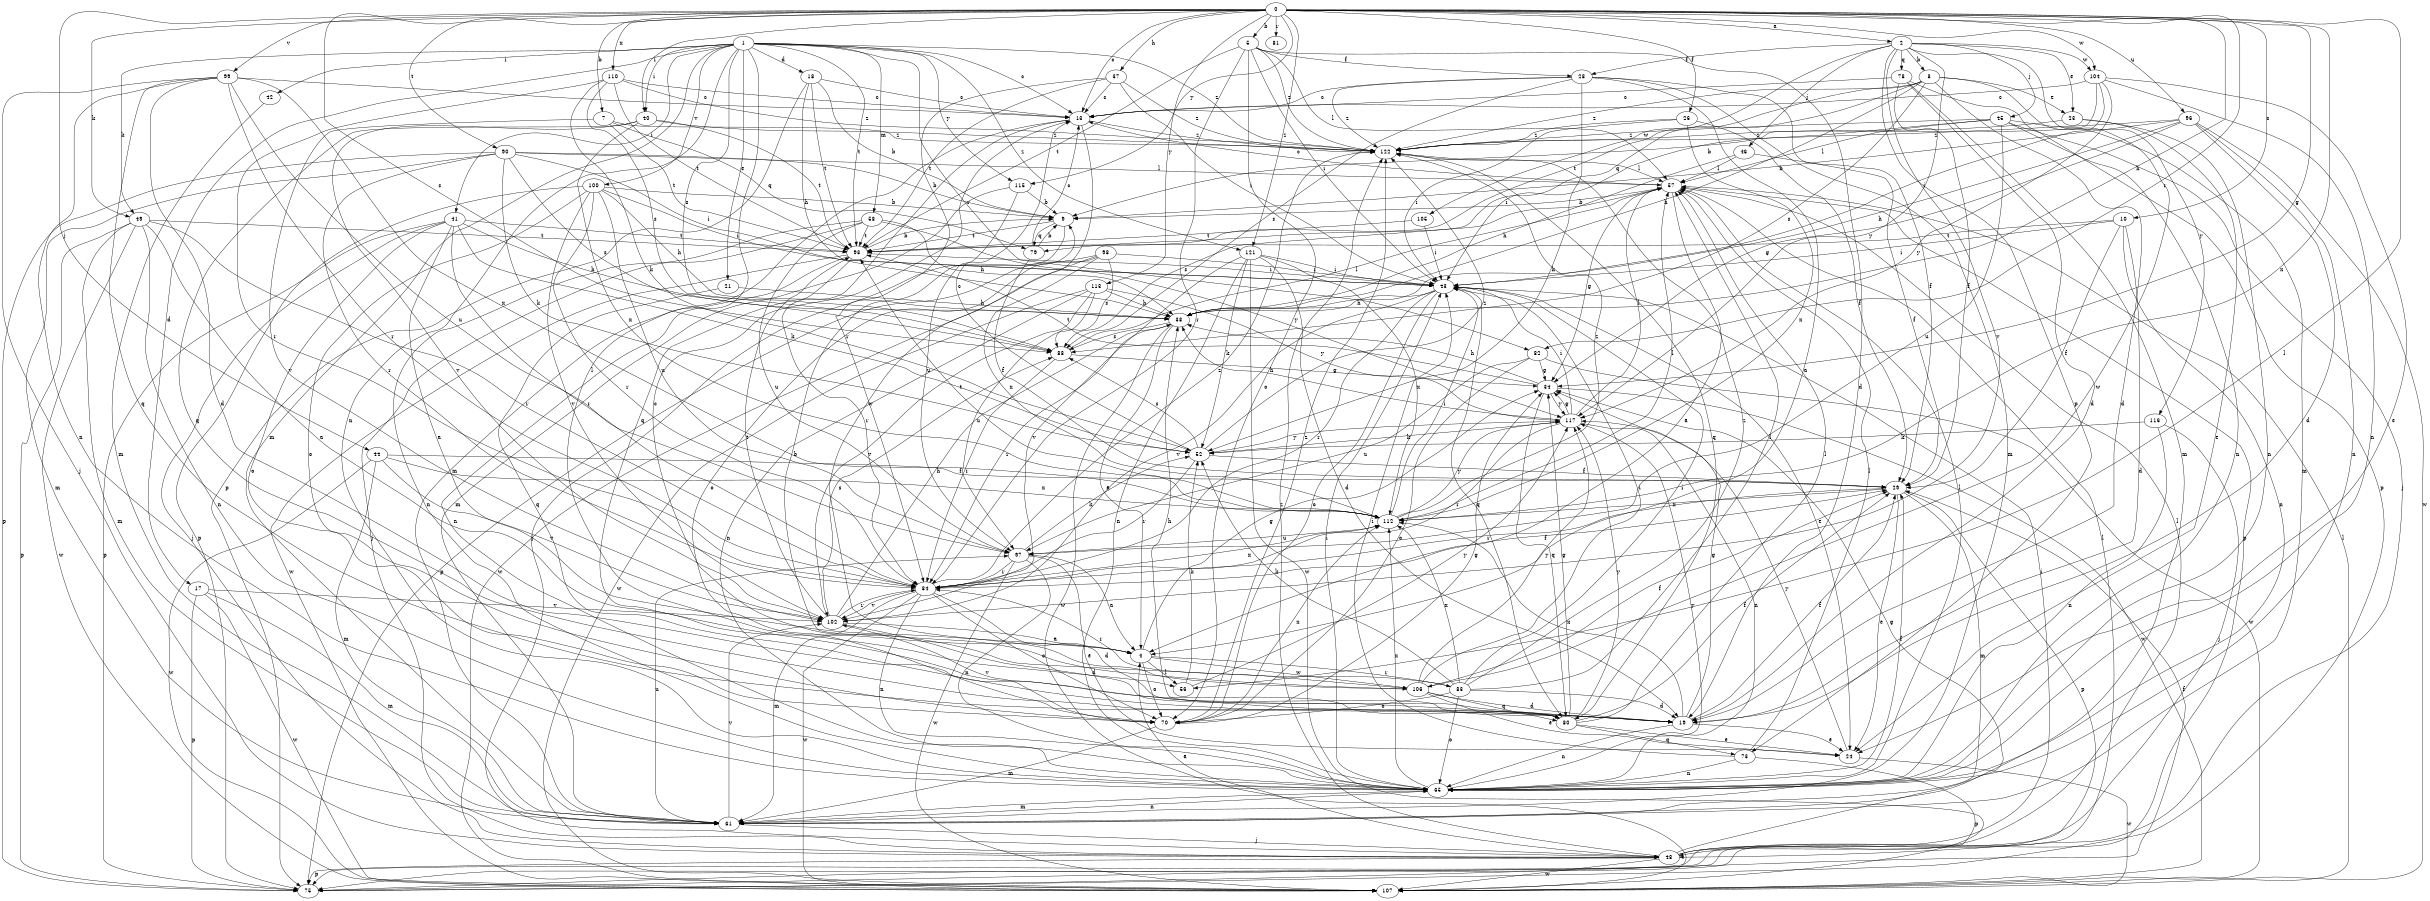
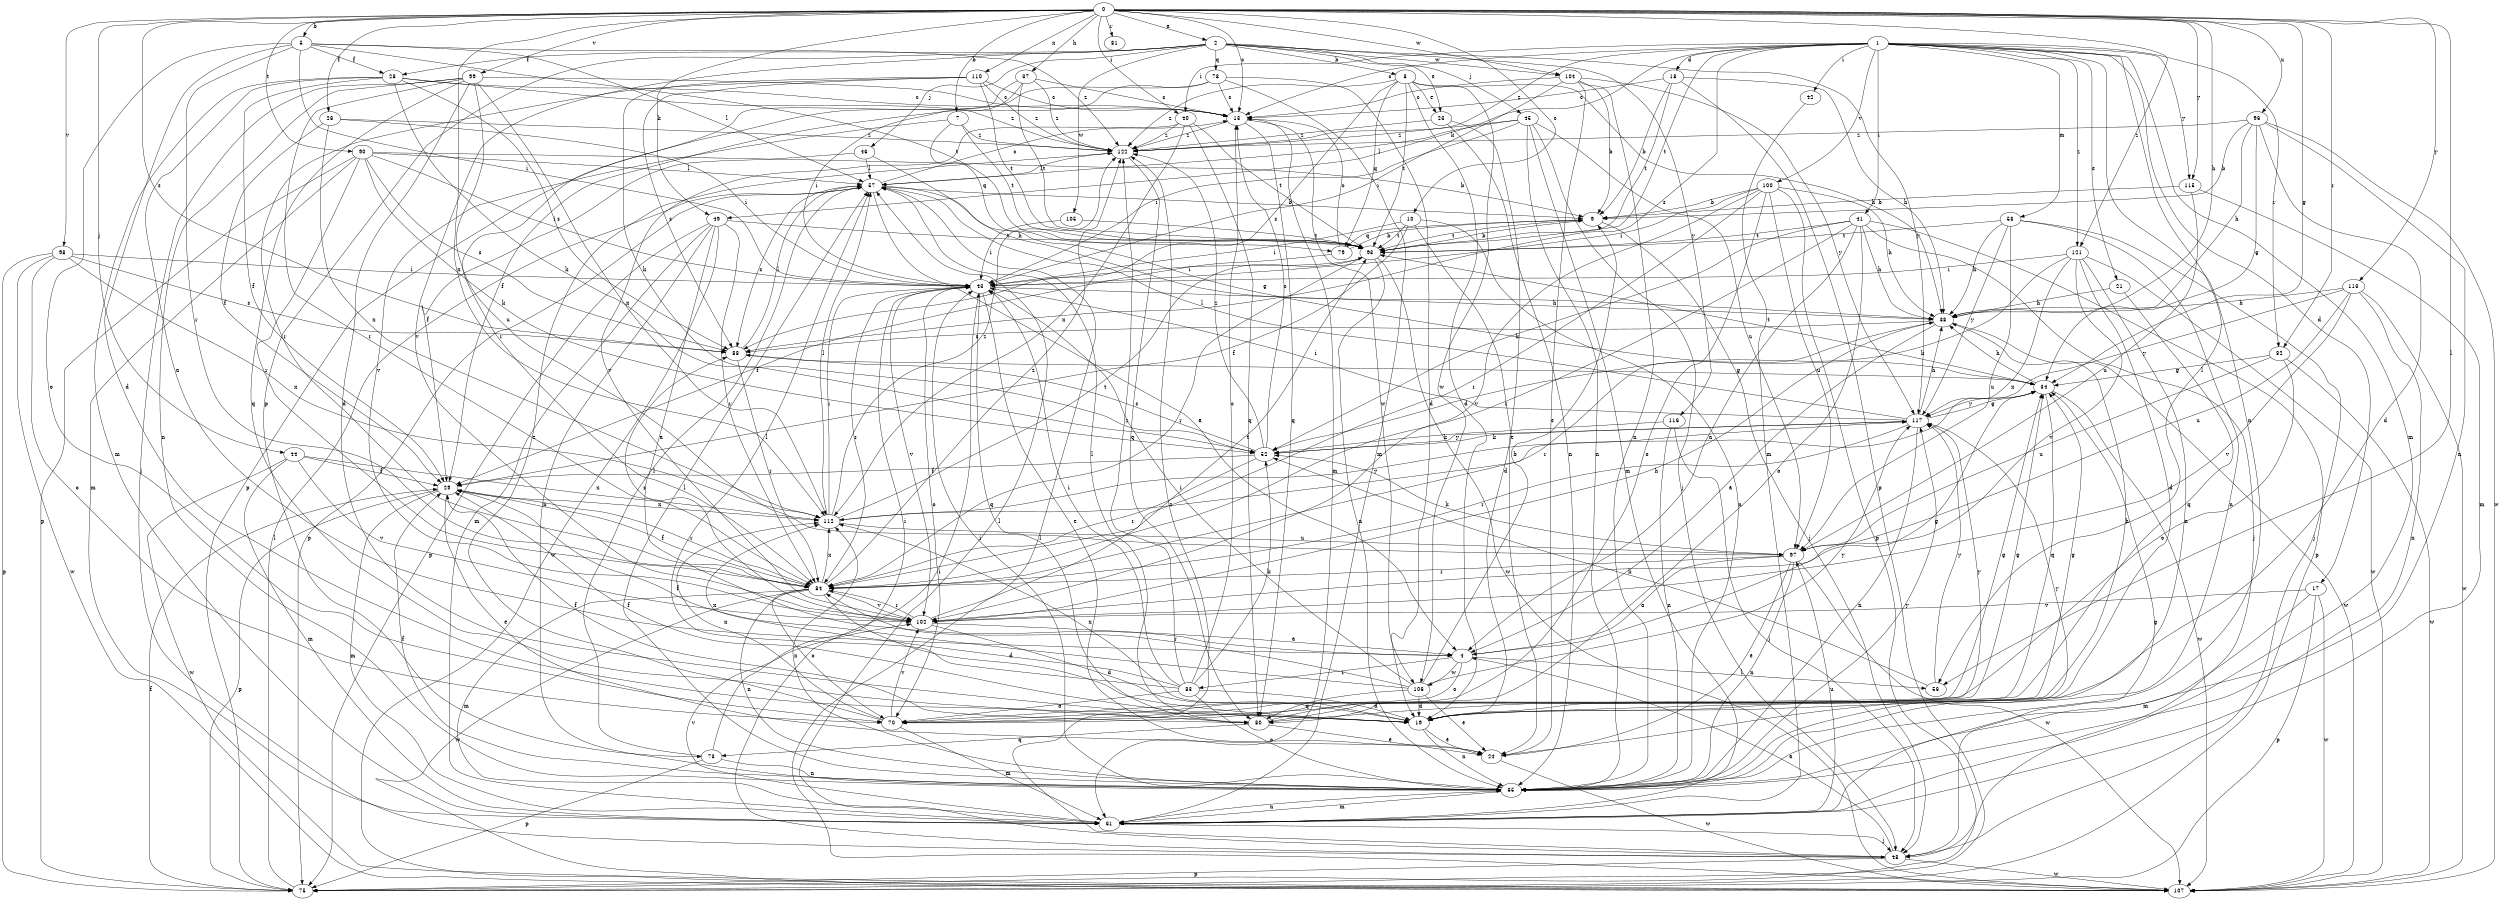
none -> (166, 20)
